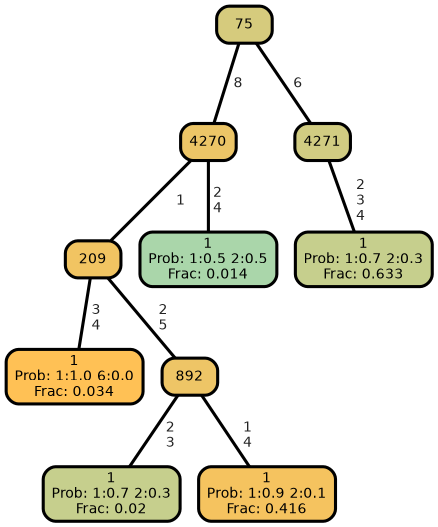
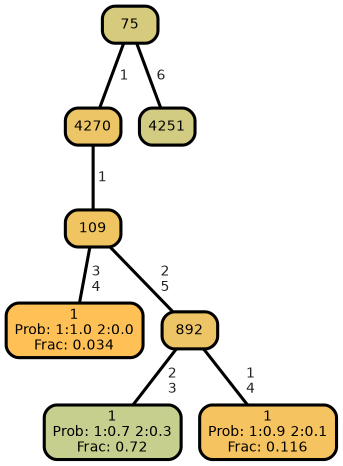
(236, 83) -> (122, 76)
(323, 142) -> (167, 127)
(93, 259) -> (93, 228)
(208, 259) -> none
(364, 259) -> none
(75, 377) -> (75, 330)
(112, 494) -> (113, 432)
(267, 494) -> (268, 432)
